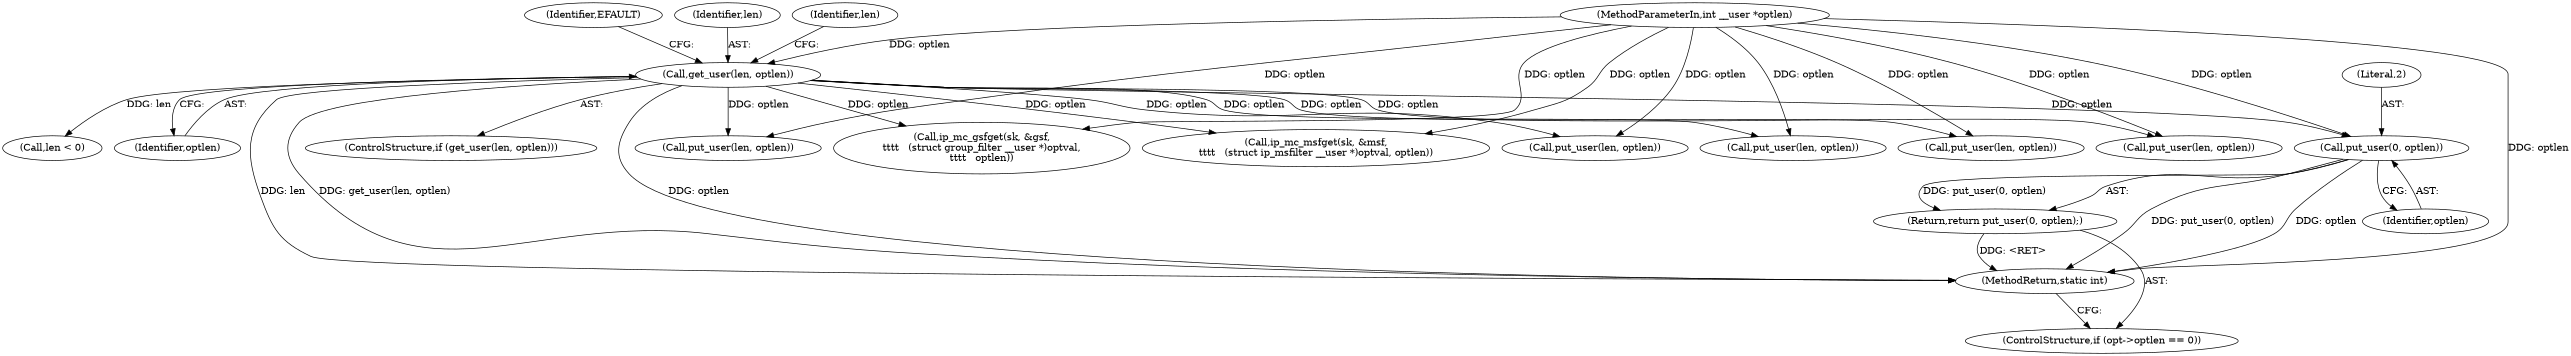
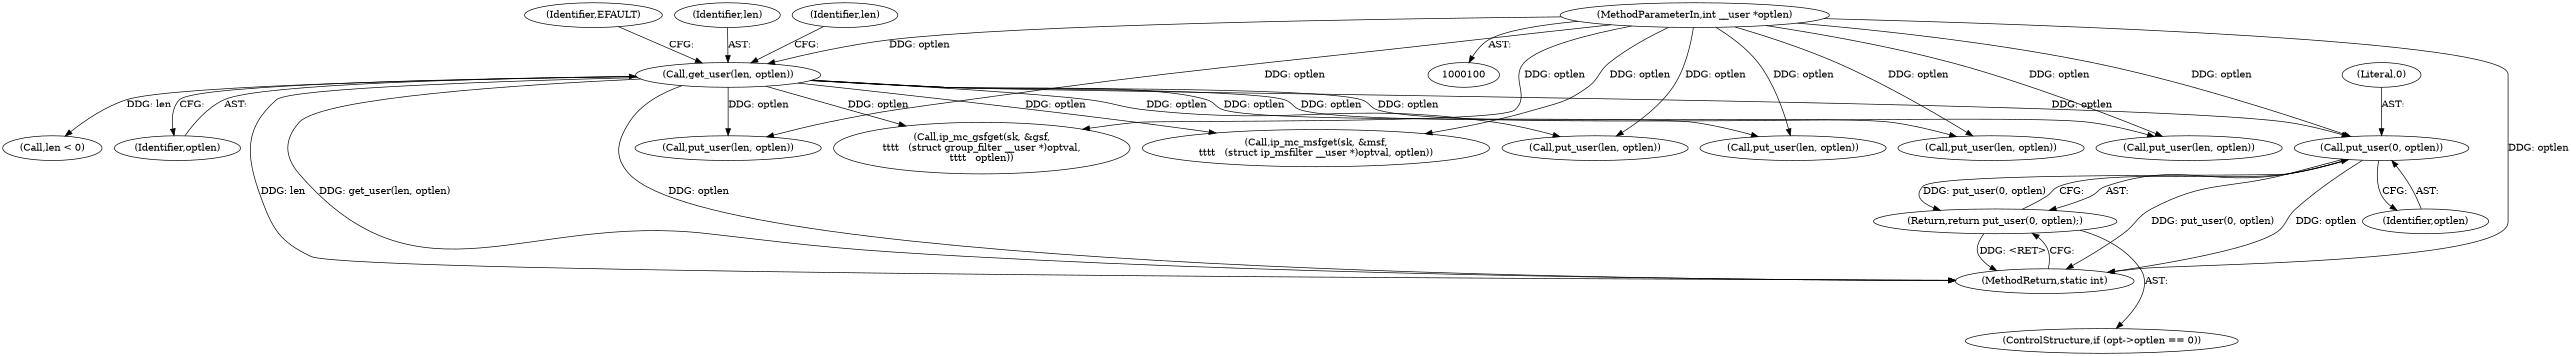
none -> (1464, 75)
(2382, 75) -> (2382, 75)
(451, 148) -> none
none -> (2179, 176)
(2071, 309) -> (2048, 251)
